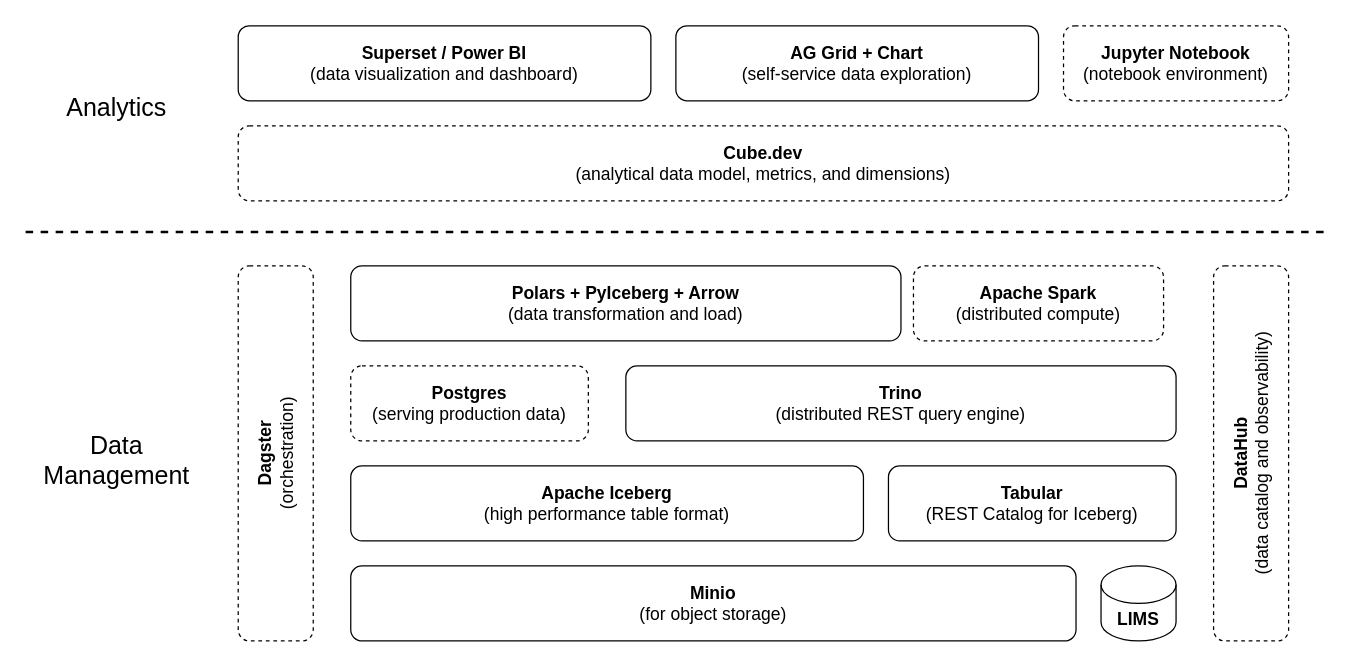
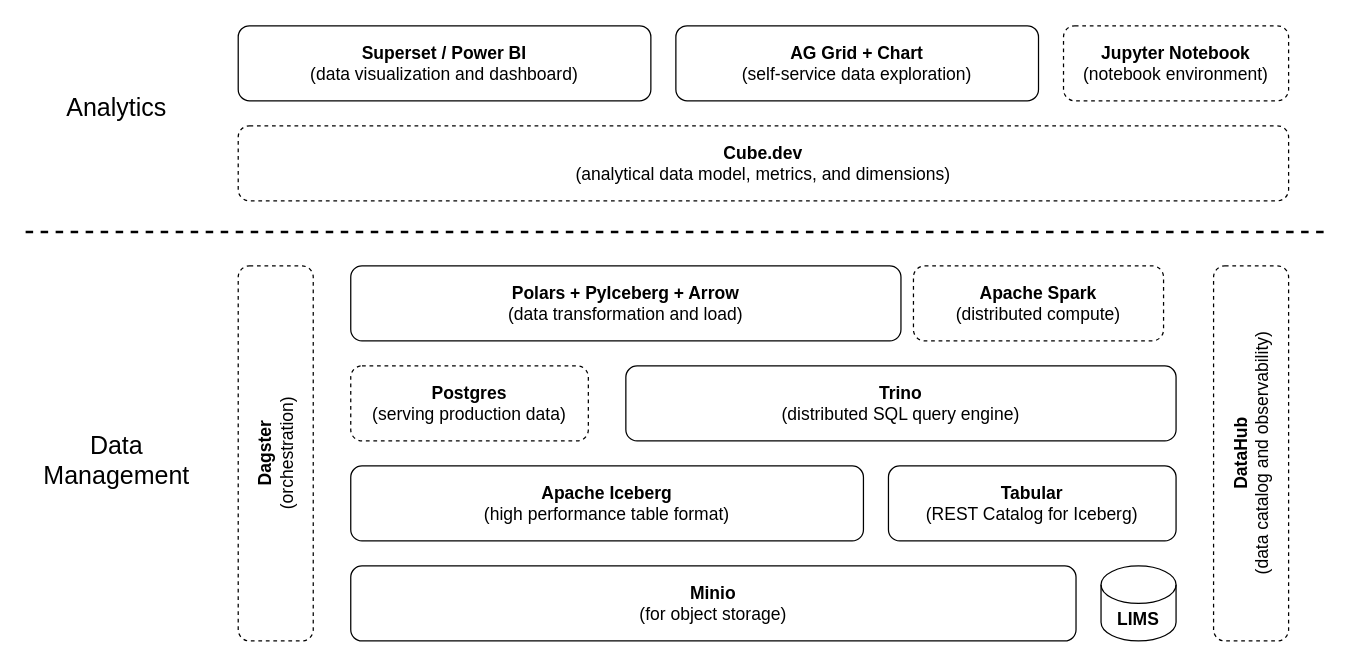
(901, 403) -> (901, 403)
